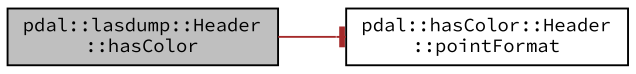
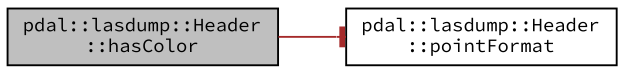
(487, 37) -> (481, 37)
